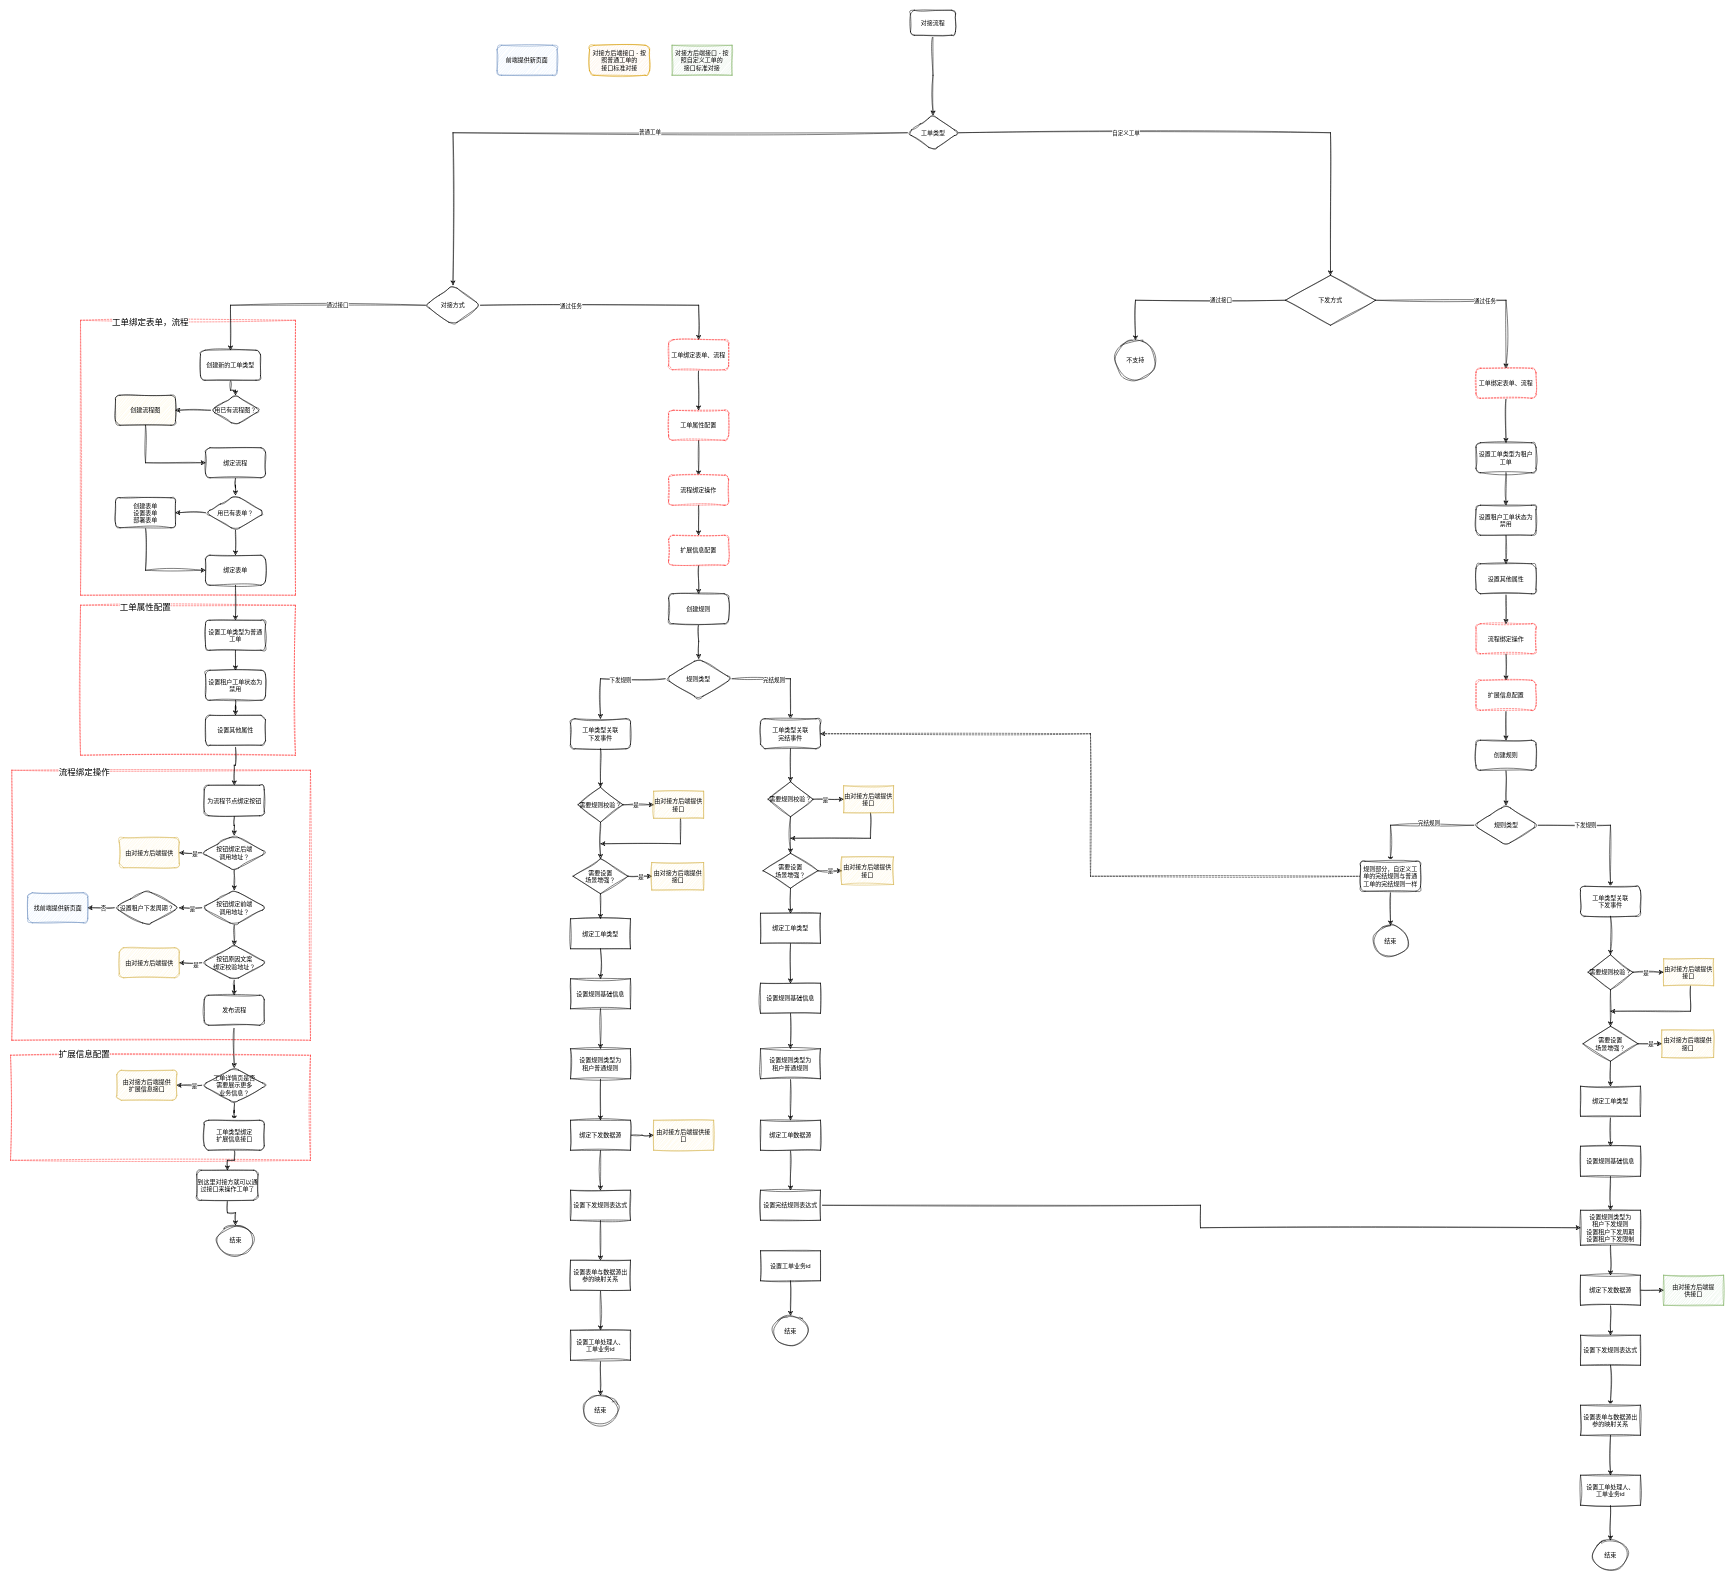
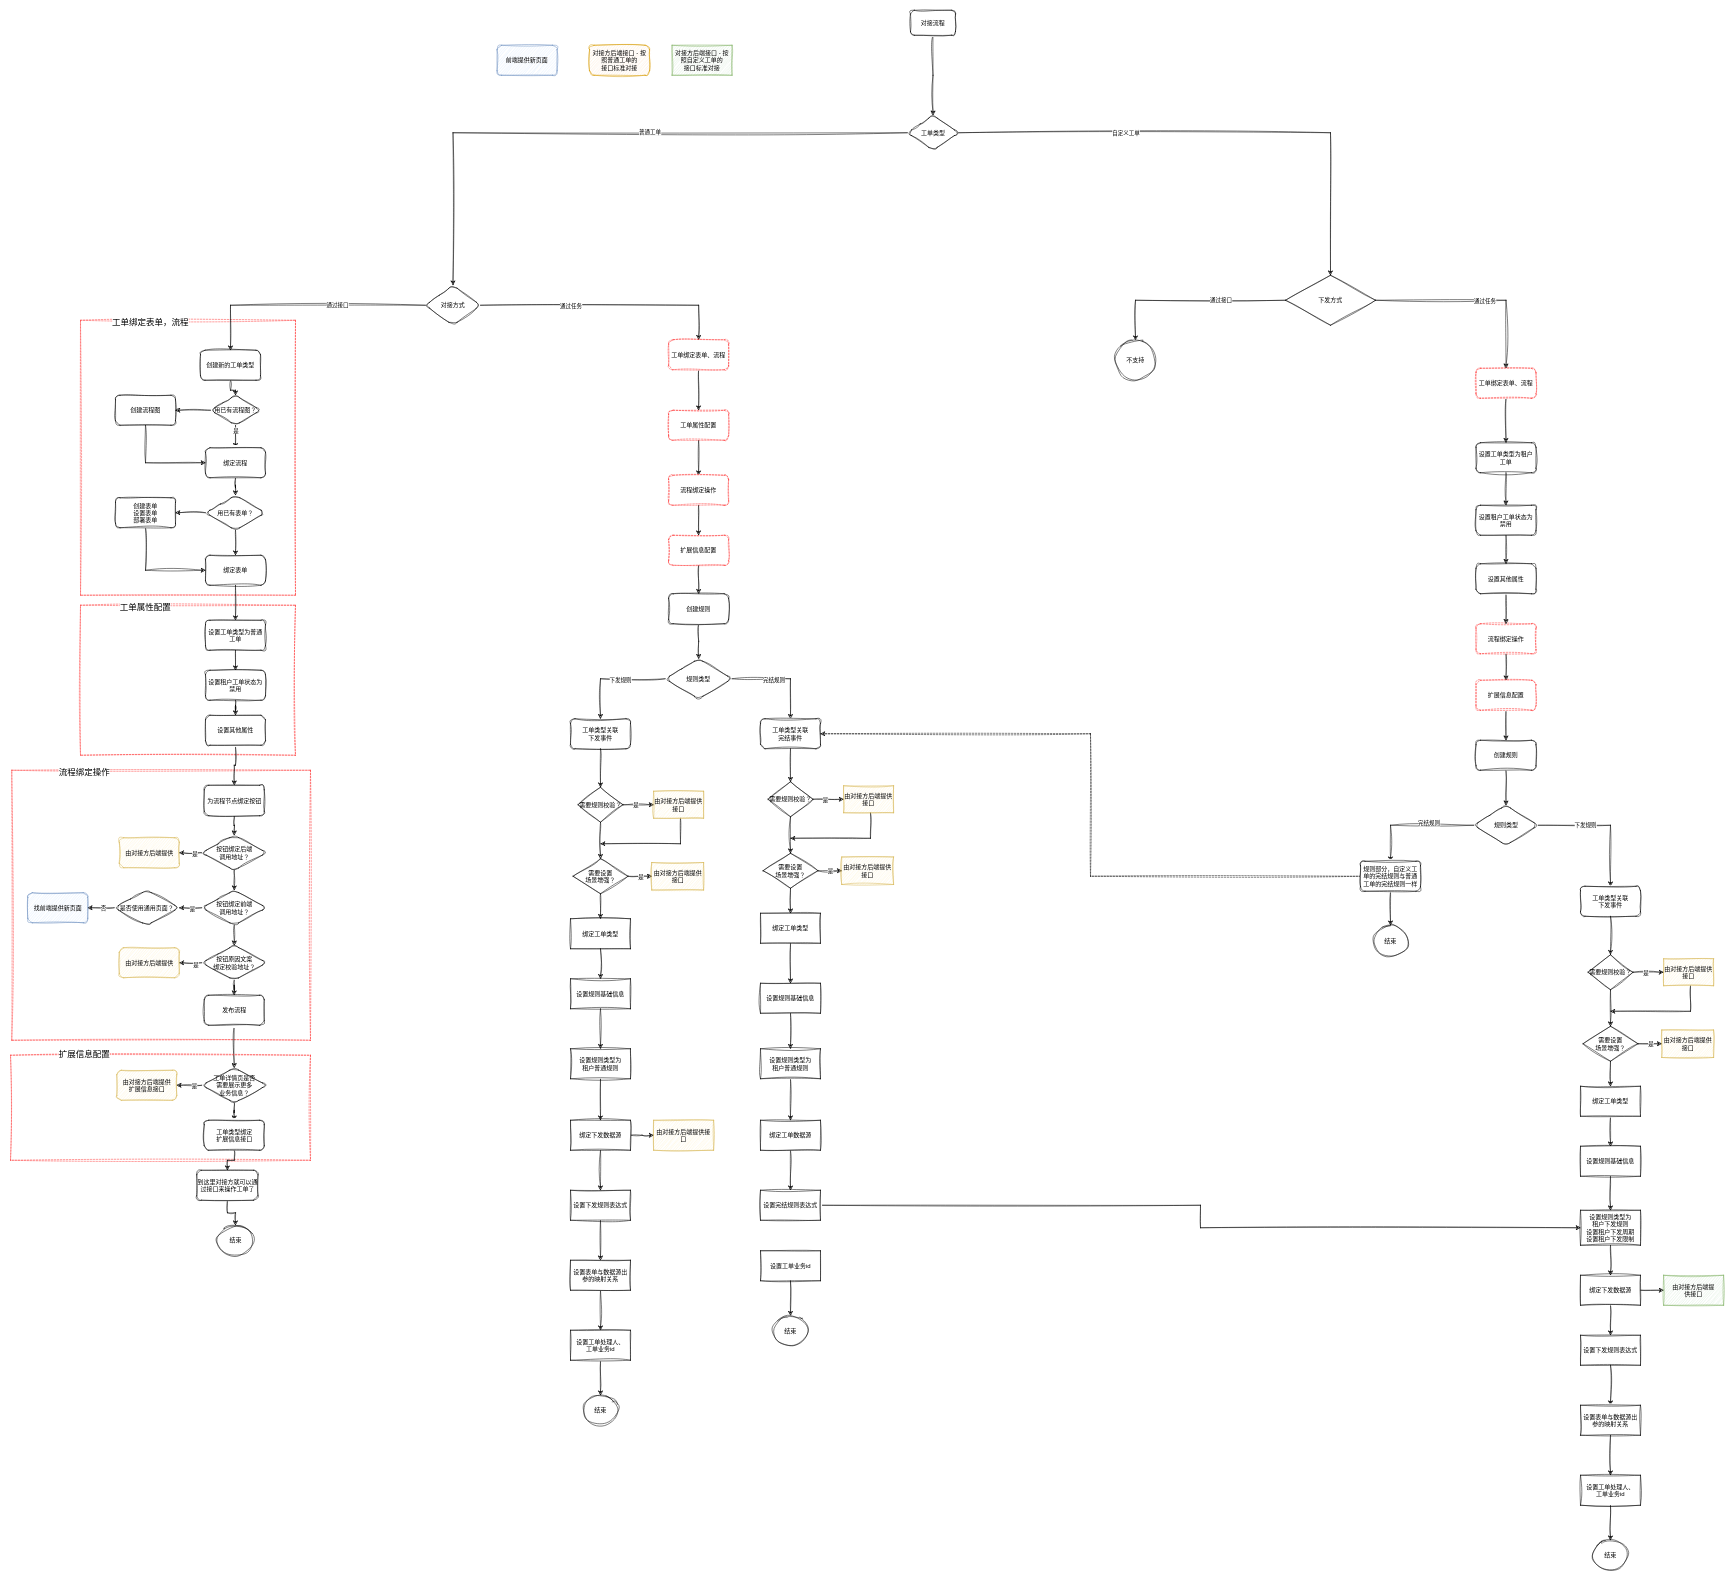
(145, 410) -> (145, 410)
none -> (235, 434)
(147, 908) -> (147, 908)
